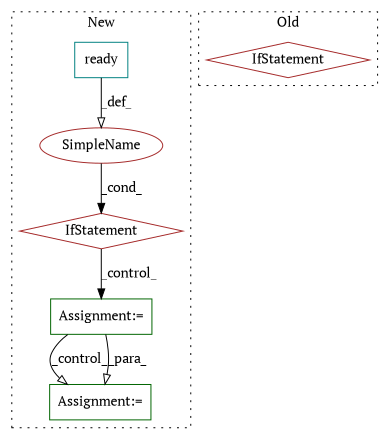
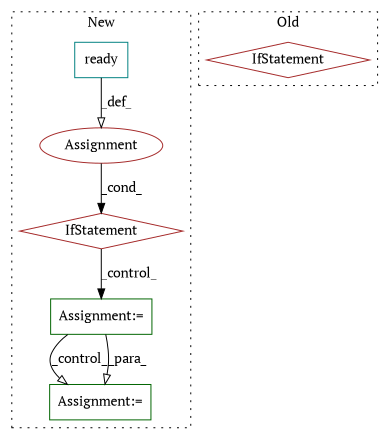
(101, 146) -> (101, 146)
